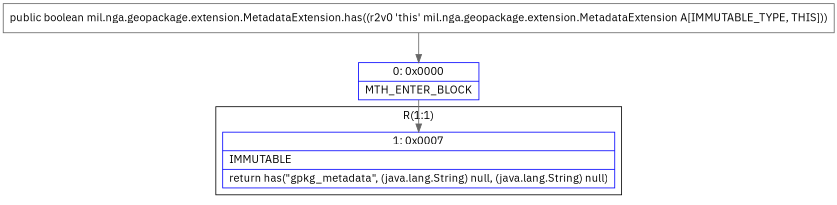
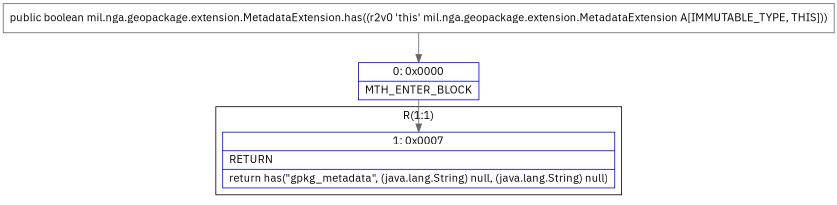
(261, 160) -> (251, 160)
